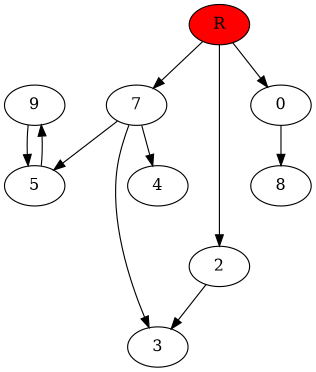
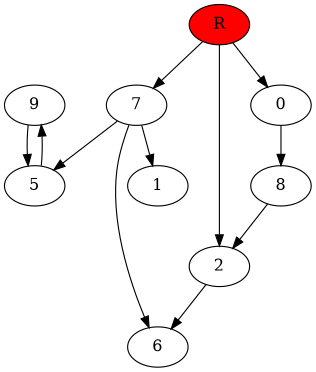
(158, 186) -> (158, 186)
none -> (254, 222)
(158, 347) -> (158, 347)
